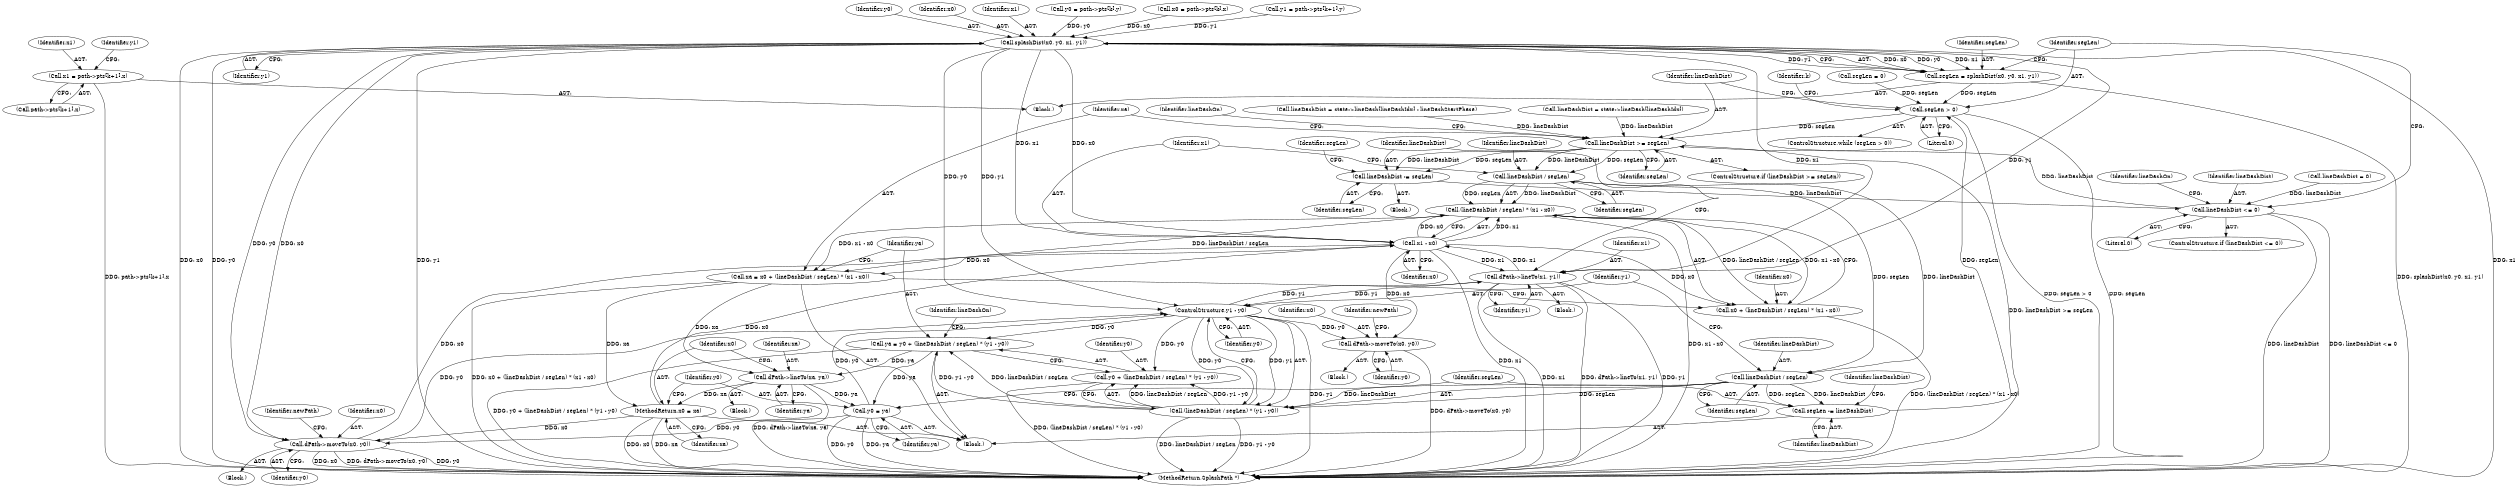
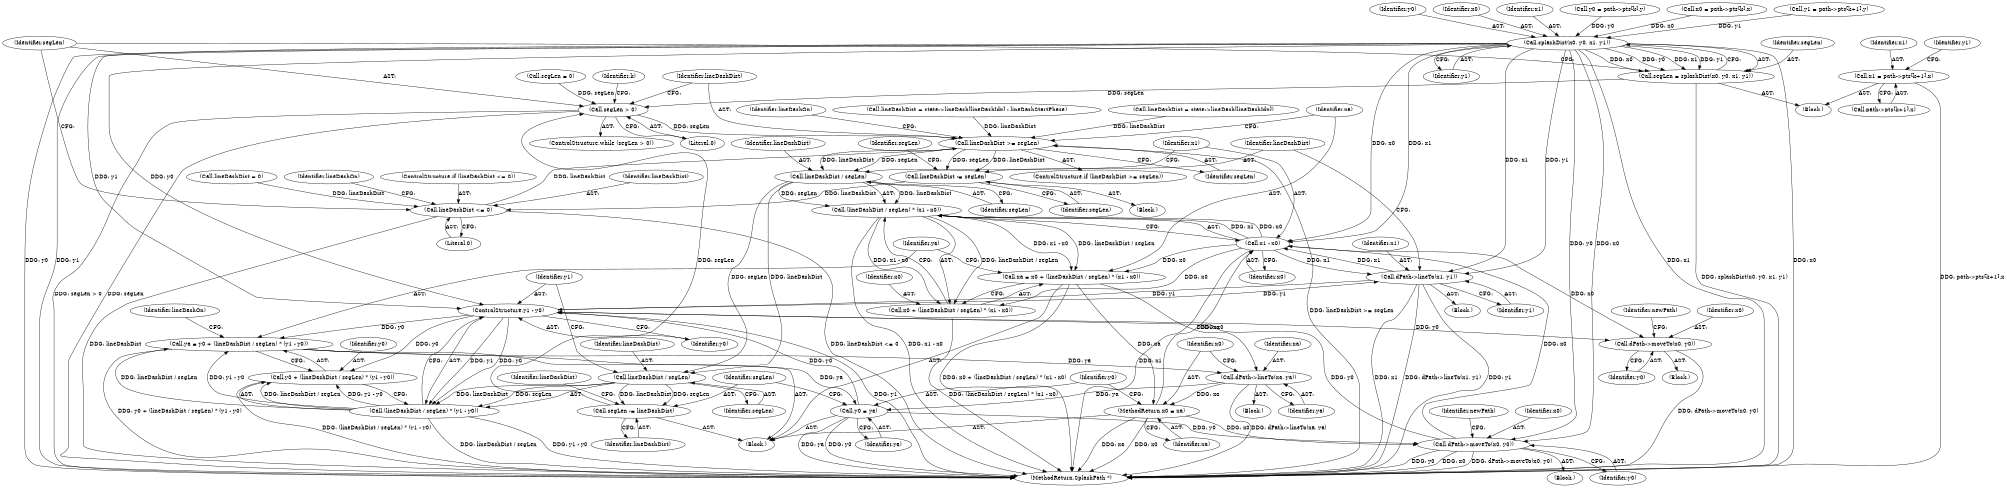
(2226, 225) -> (458, 192)
none -> (1010, 295)
